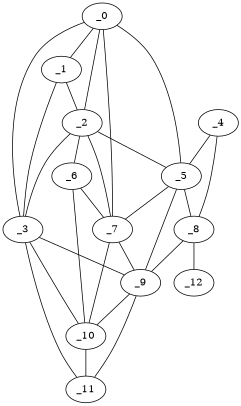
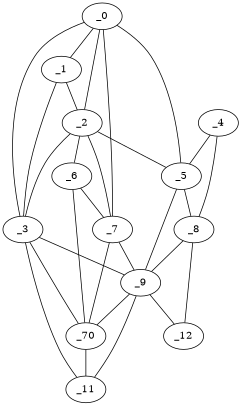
(147, 203) -> none
none -> (162, 309)
(86, 336) -> (86, 336)
